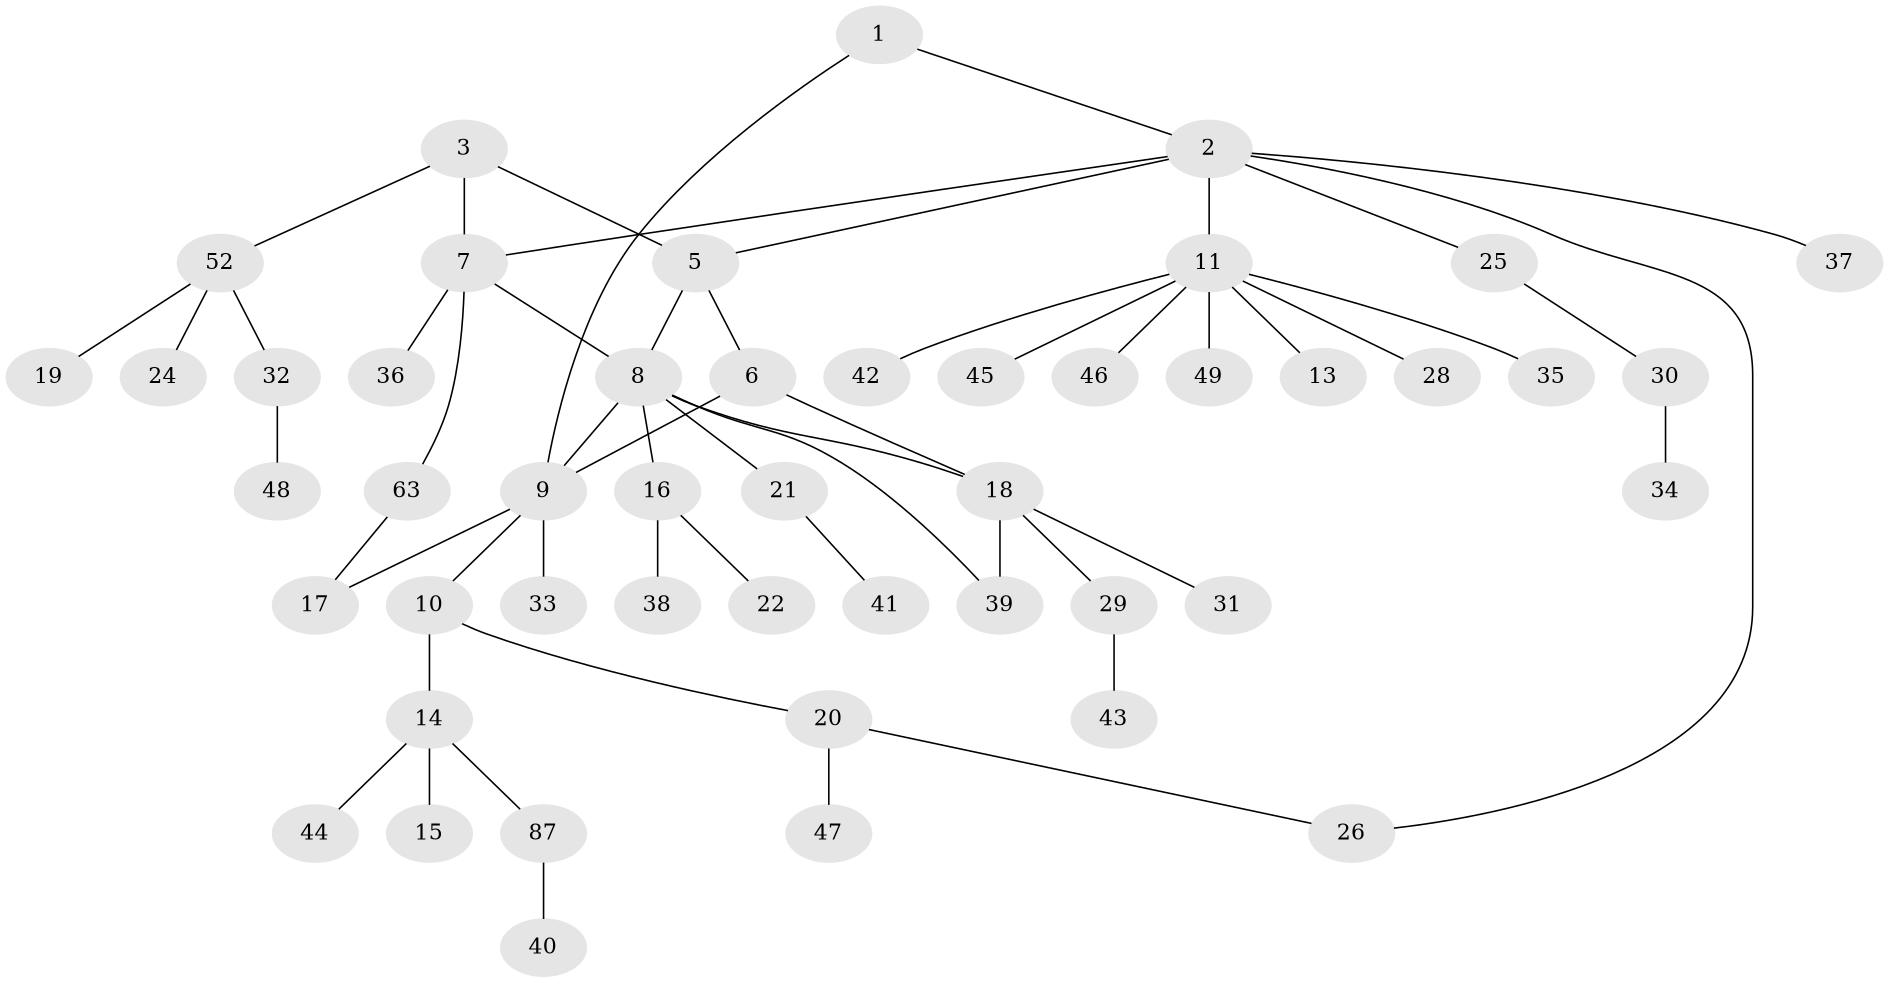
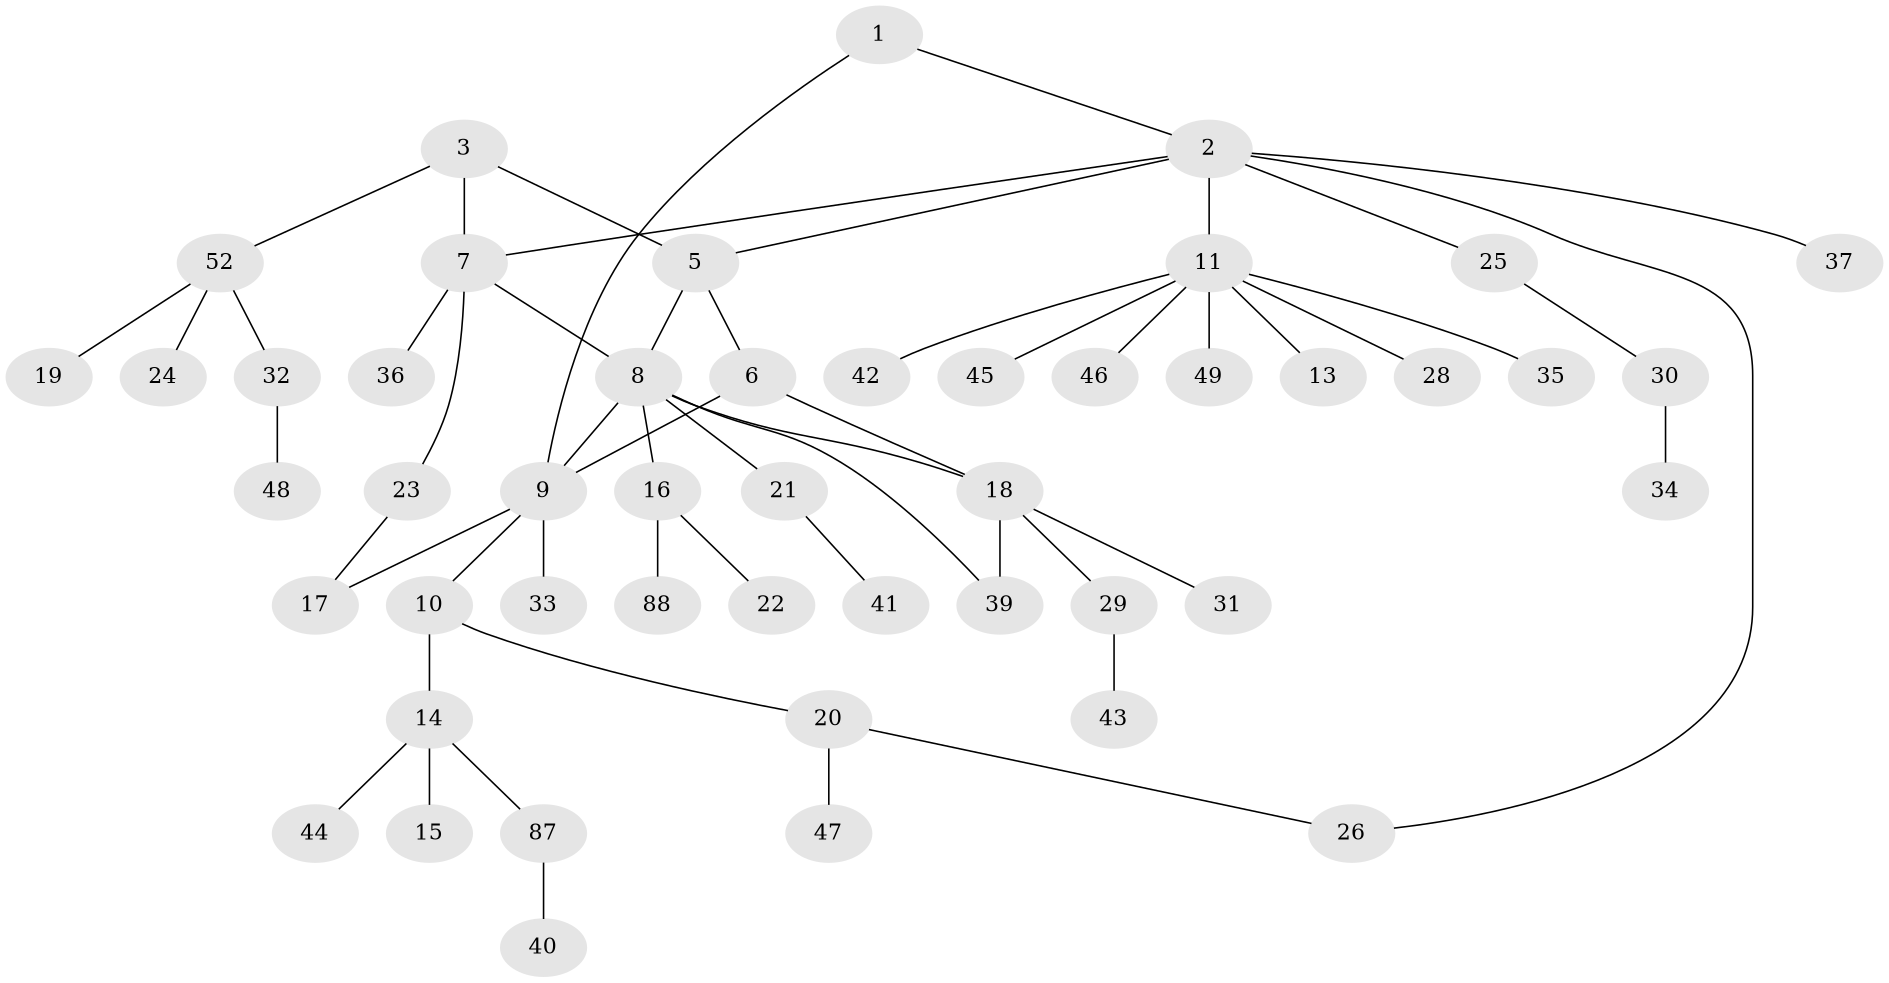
(407, 491) -> (407, 491)
(658, 605) -> (658, 605)
